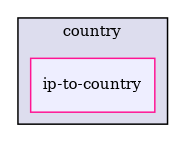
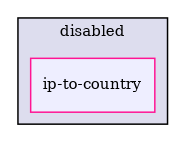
(93, 32) -> (93, 32)
